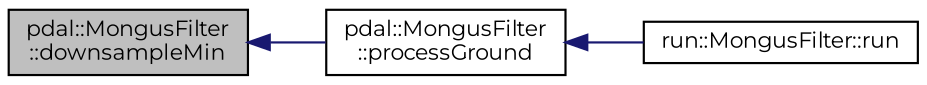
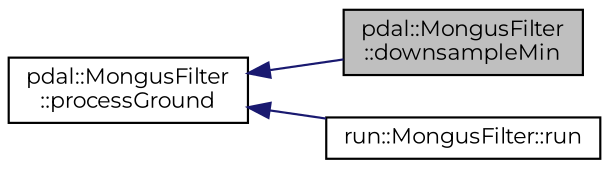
(298, 42) -> (307, 65)
